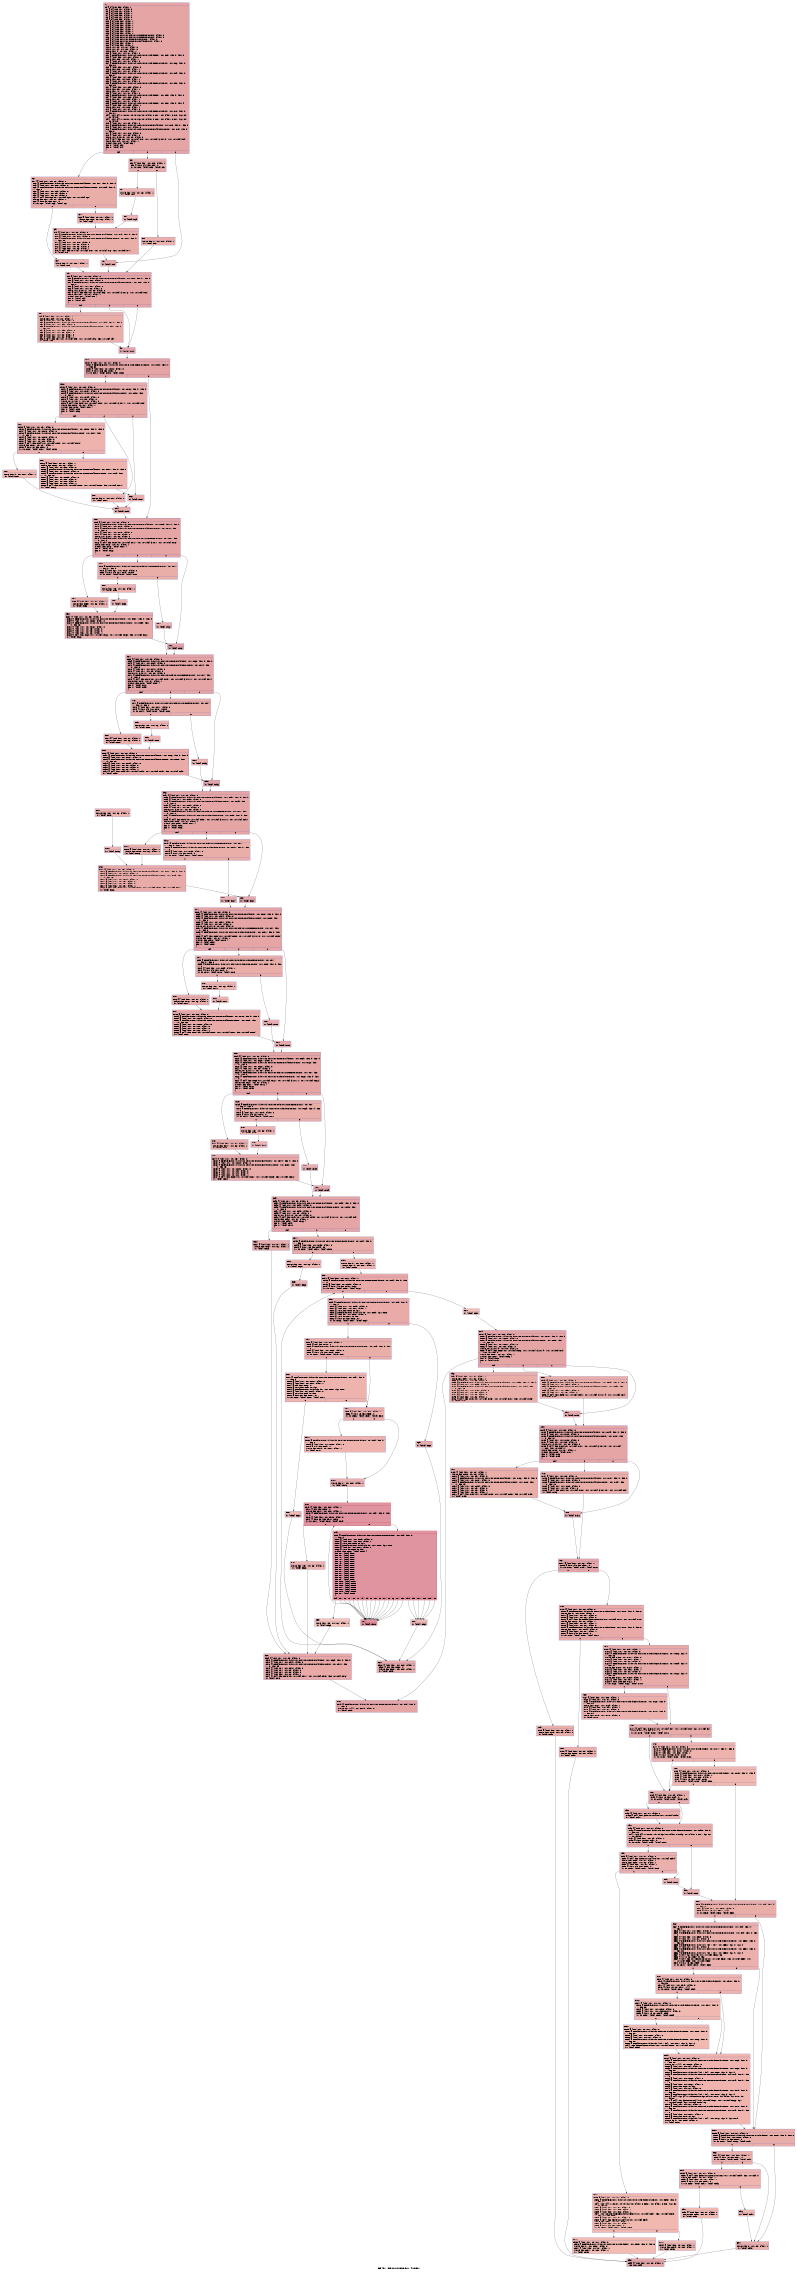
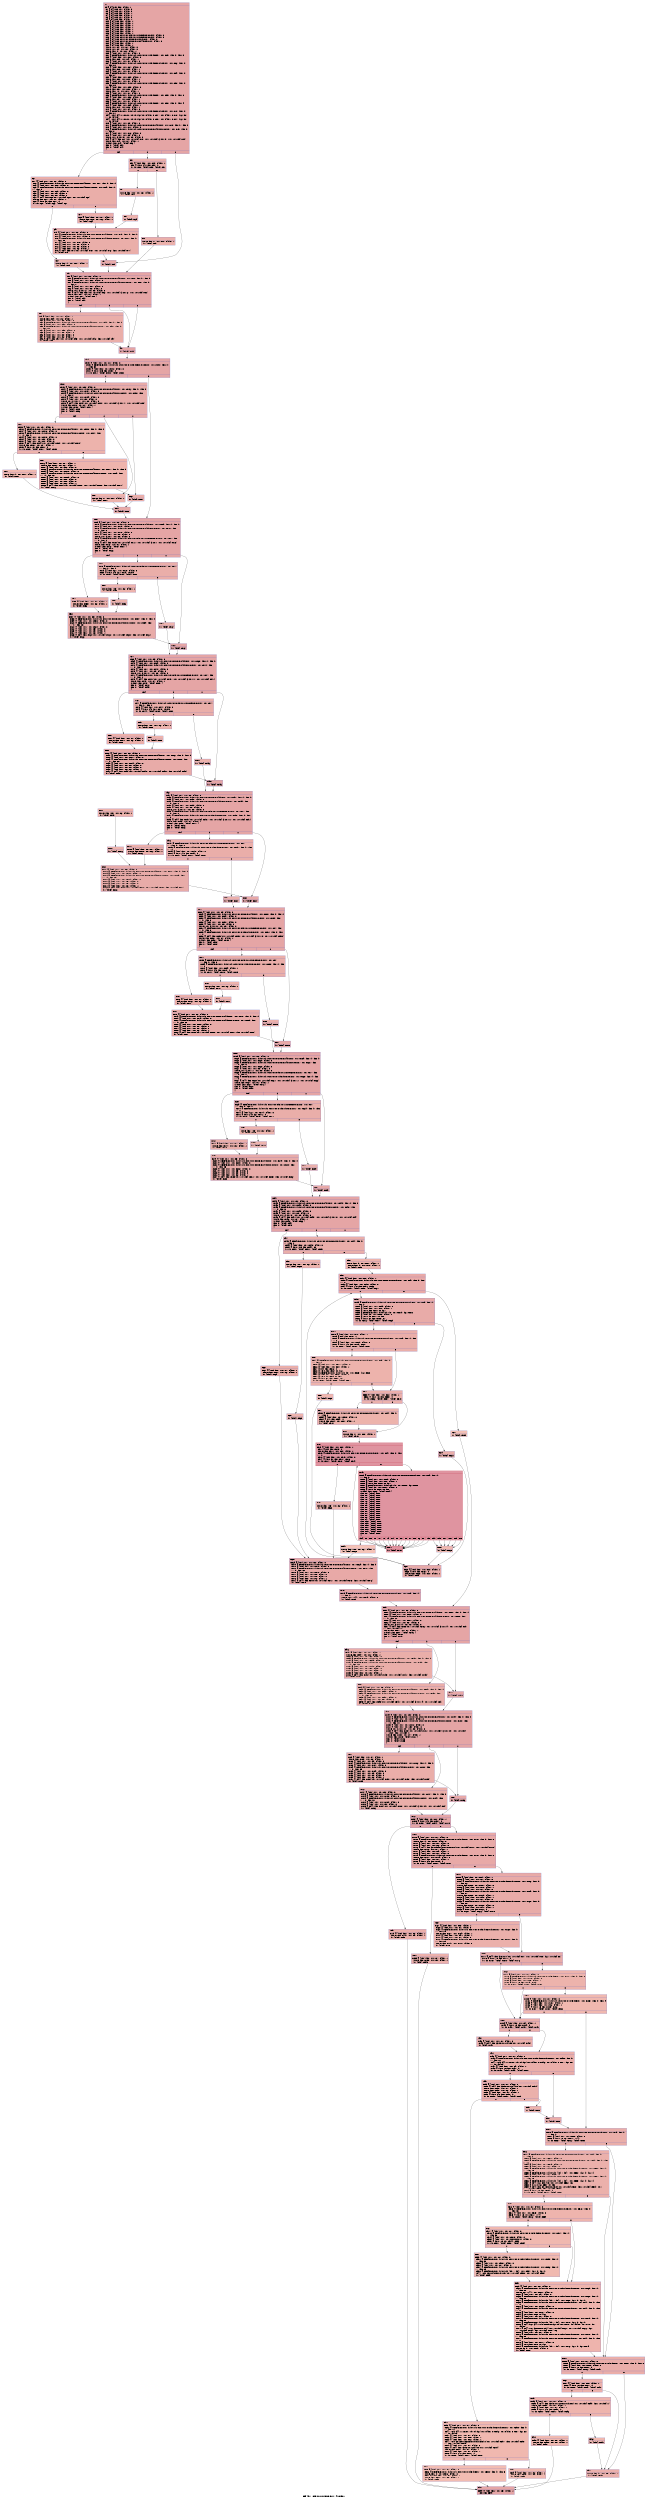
(446, 1528) -> (393, 1603)
